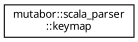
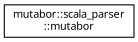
(69, 21) -> (69, 21)
